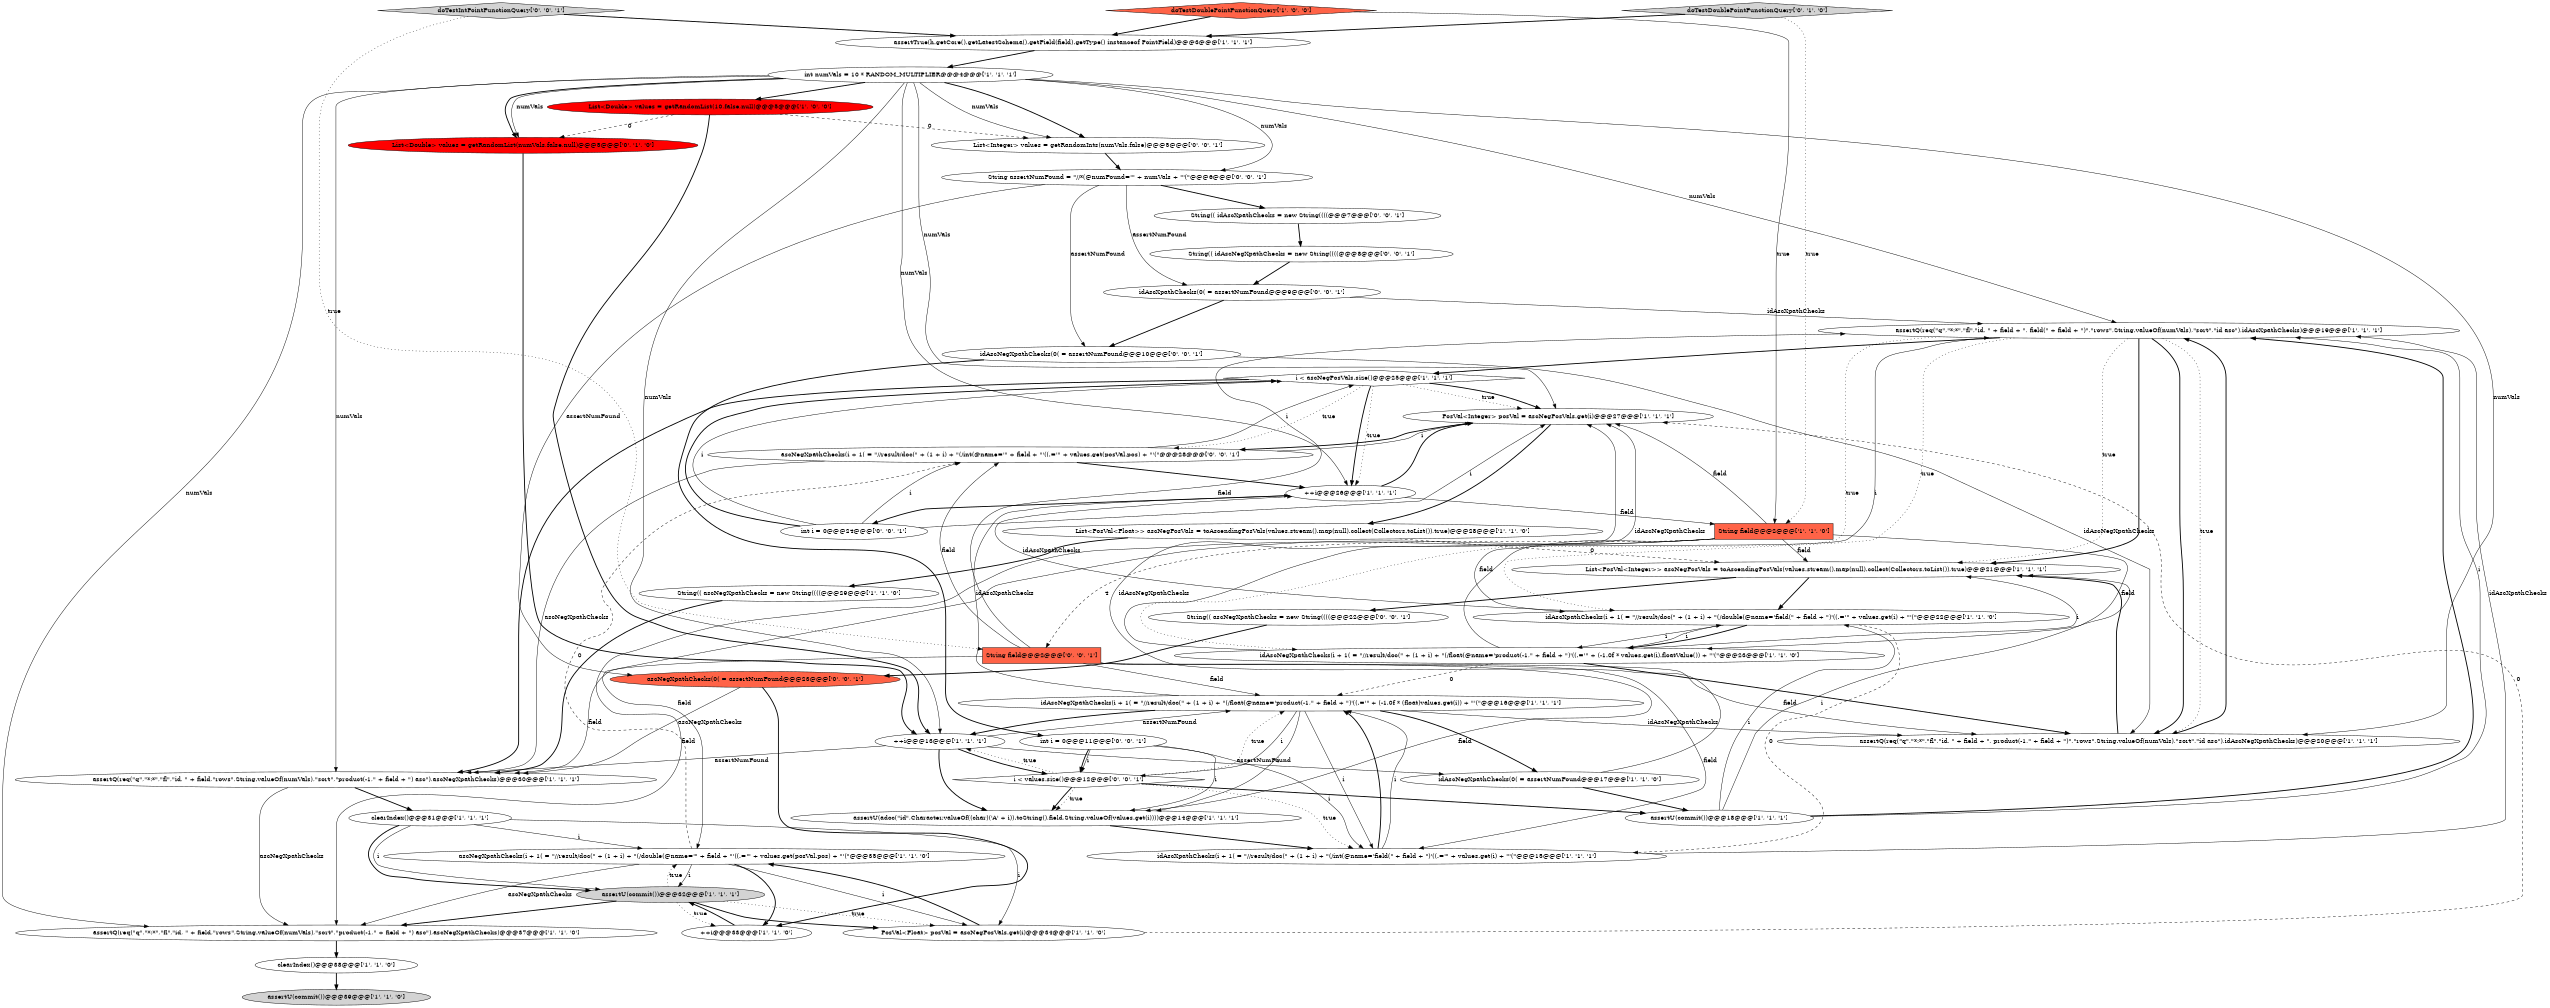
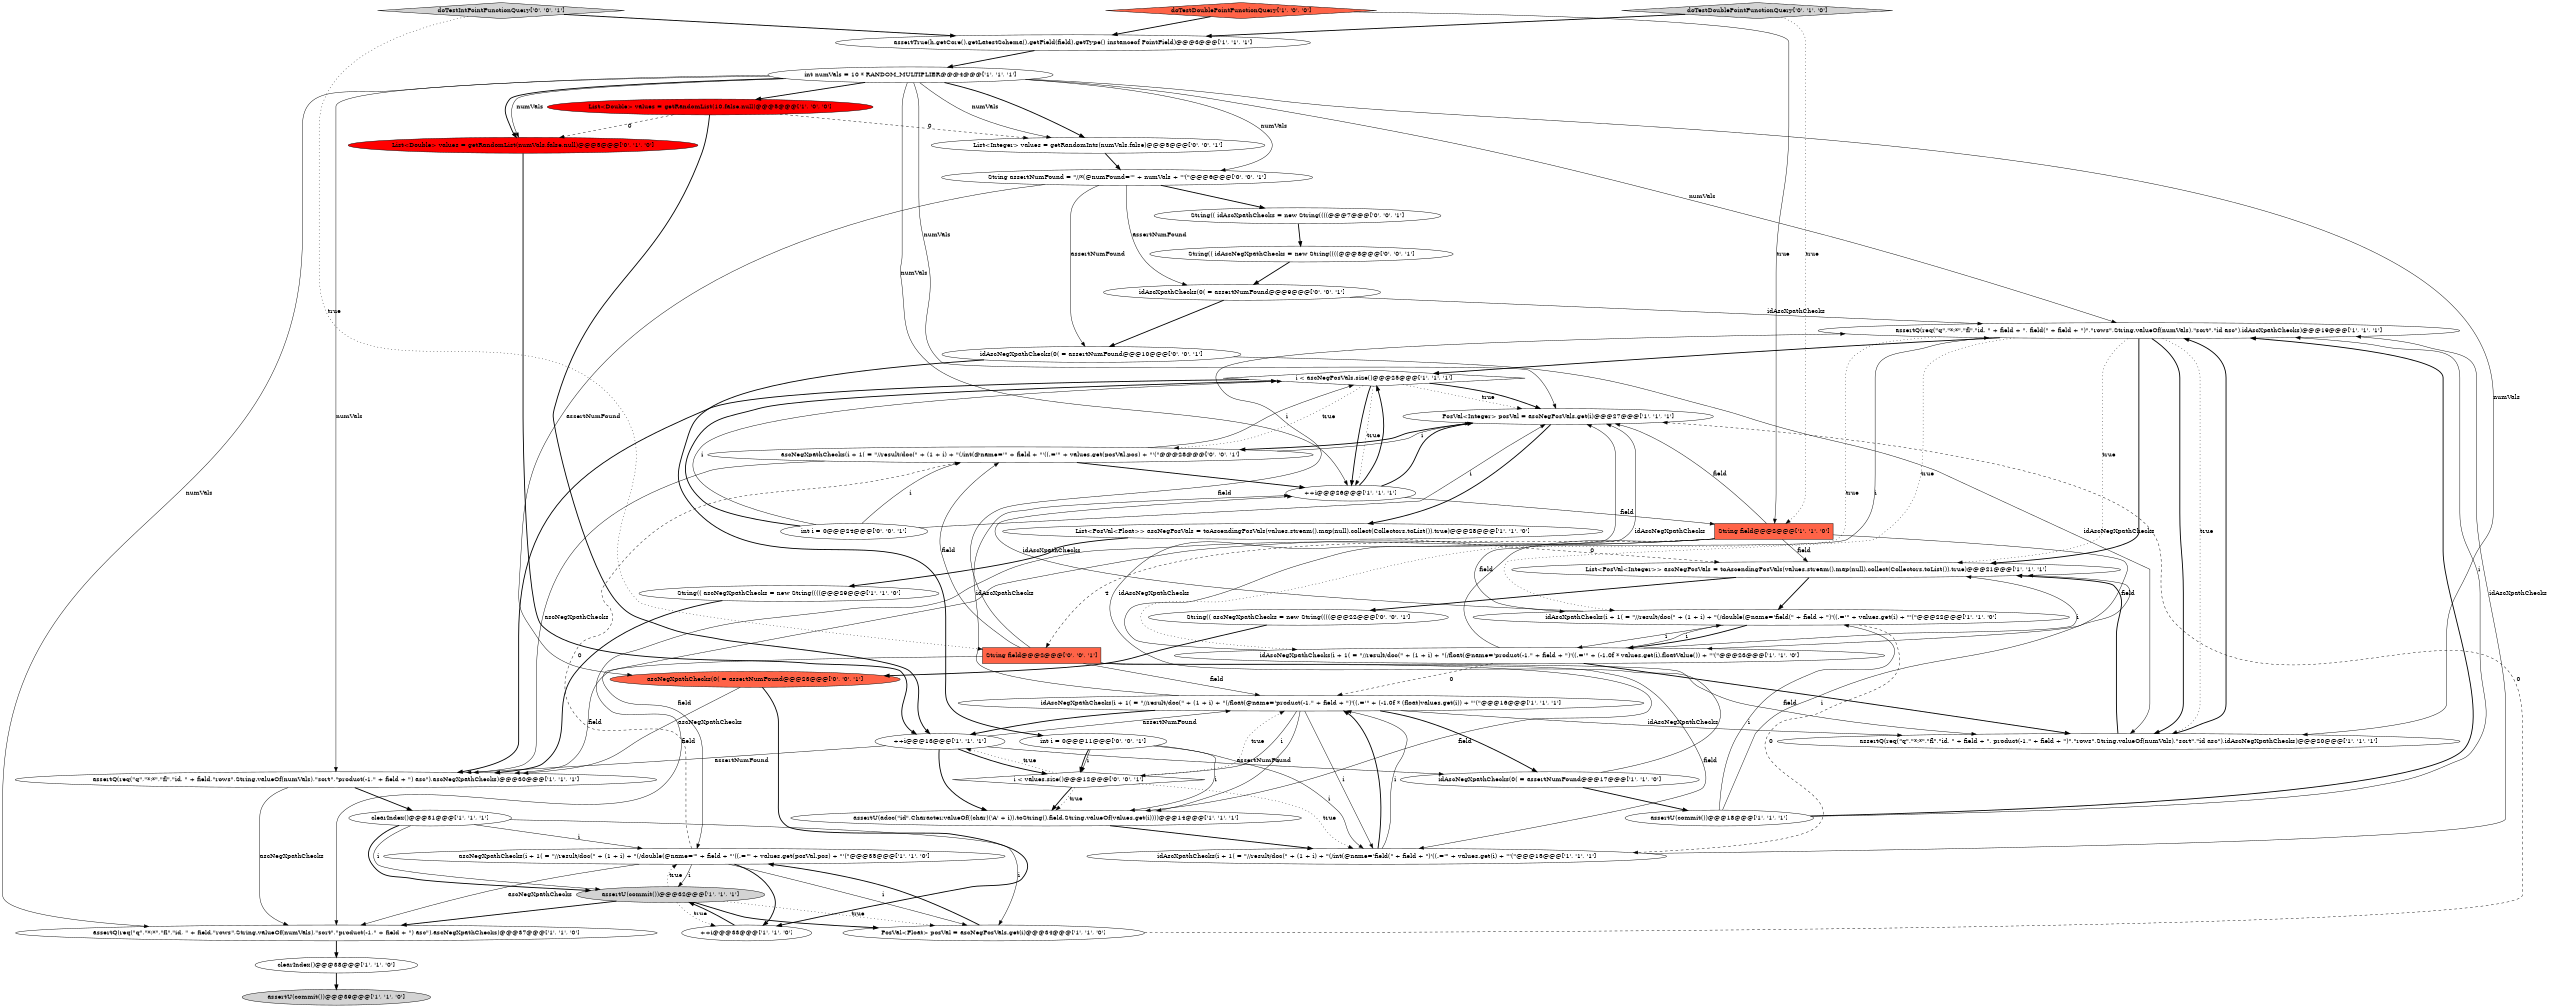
(644, 470) -> none
(1051, 504) -> (1383, 436)
(1403, 799) -> none
